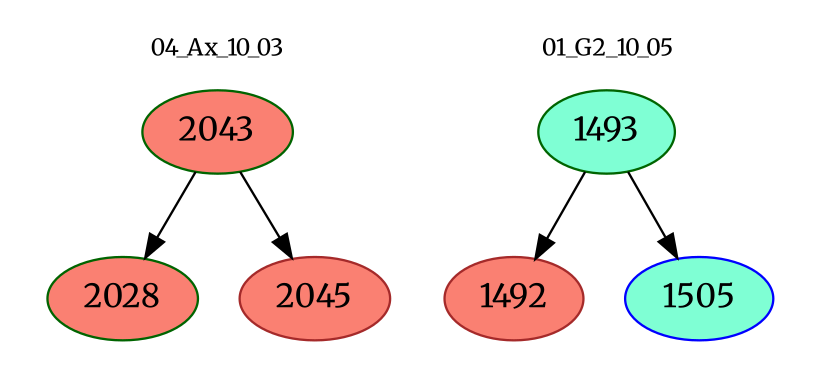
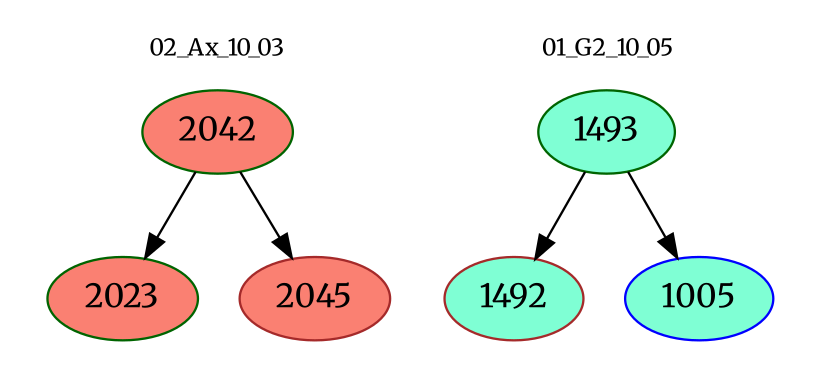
(218, 50) -> (218, 50)
(218, 132) -> (218, 132)
(123, 299) -> (123, 299)
(514, 299) -> (514, 299)
(699, 299) -> (699, 299)
